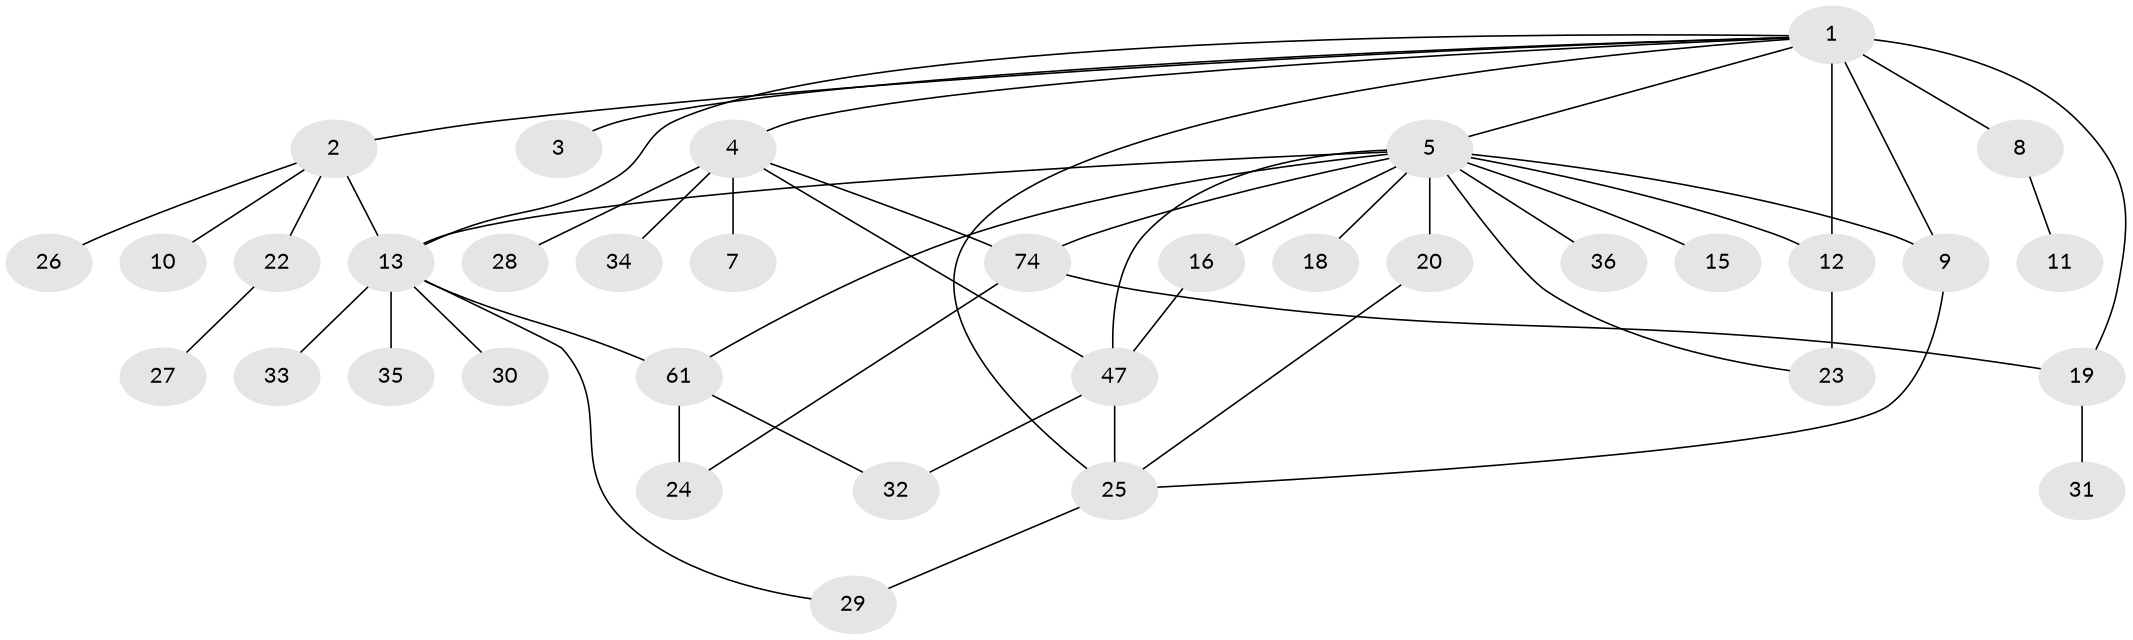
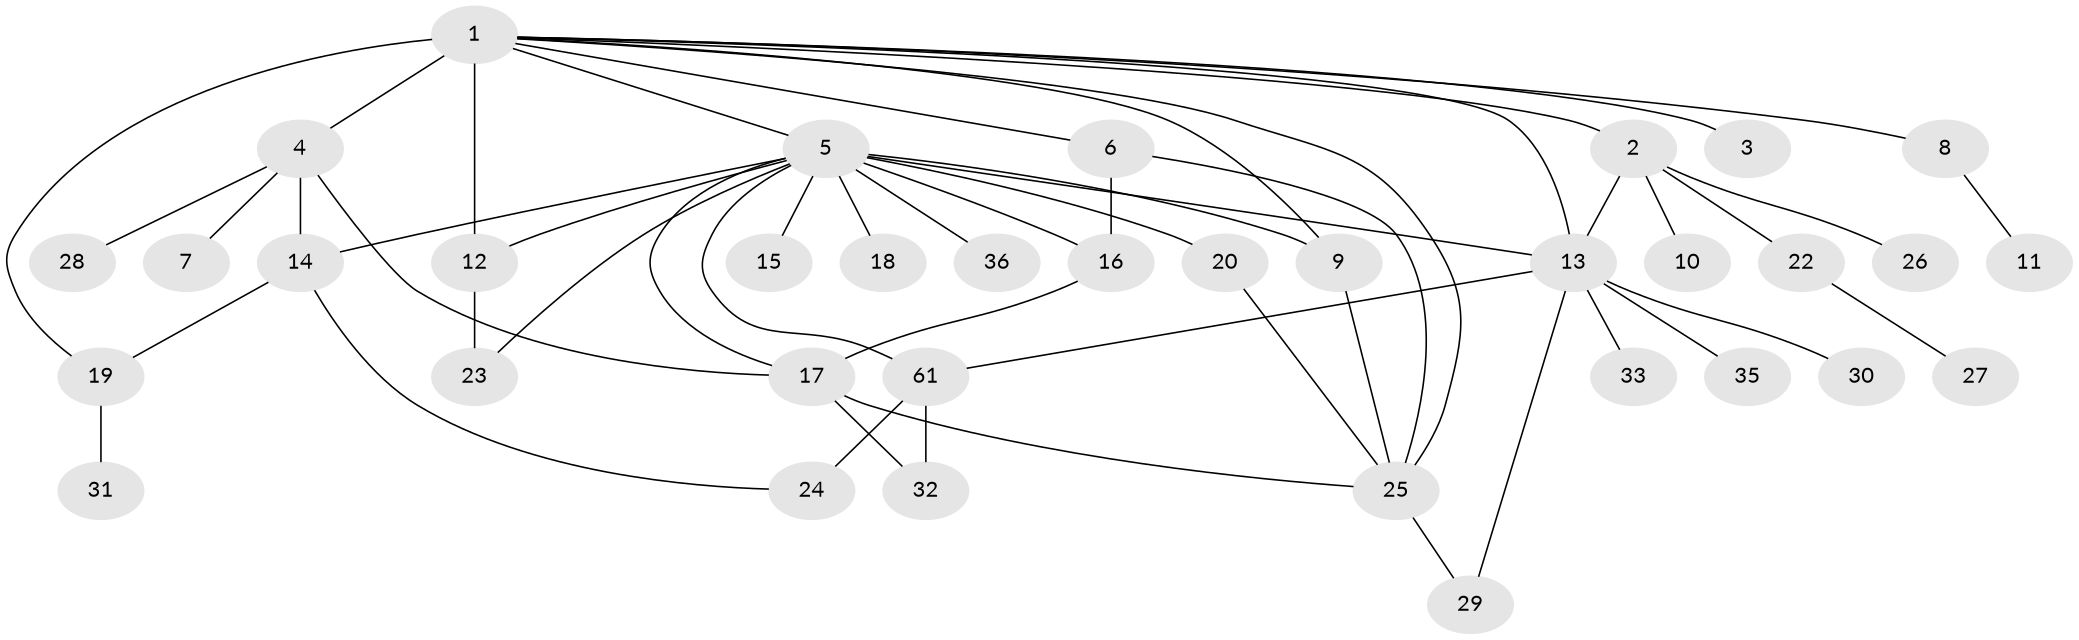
none -> (1111, 149)
(619, 263) -> none
(1028, 263) -> (300, 263)
(1115, 377) -> (812, 377)
